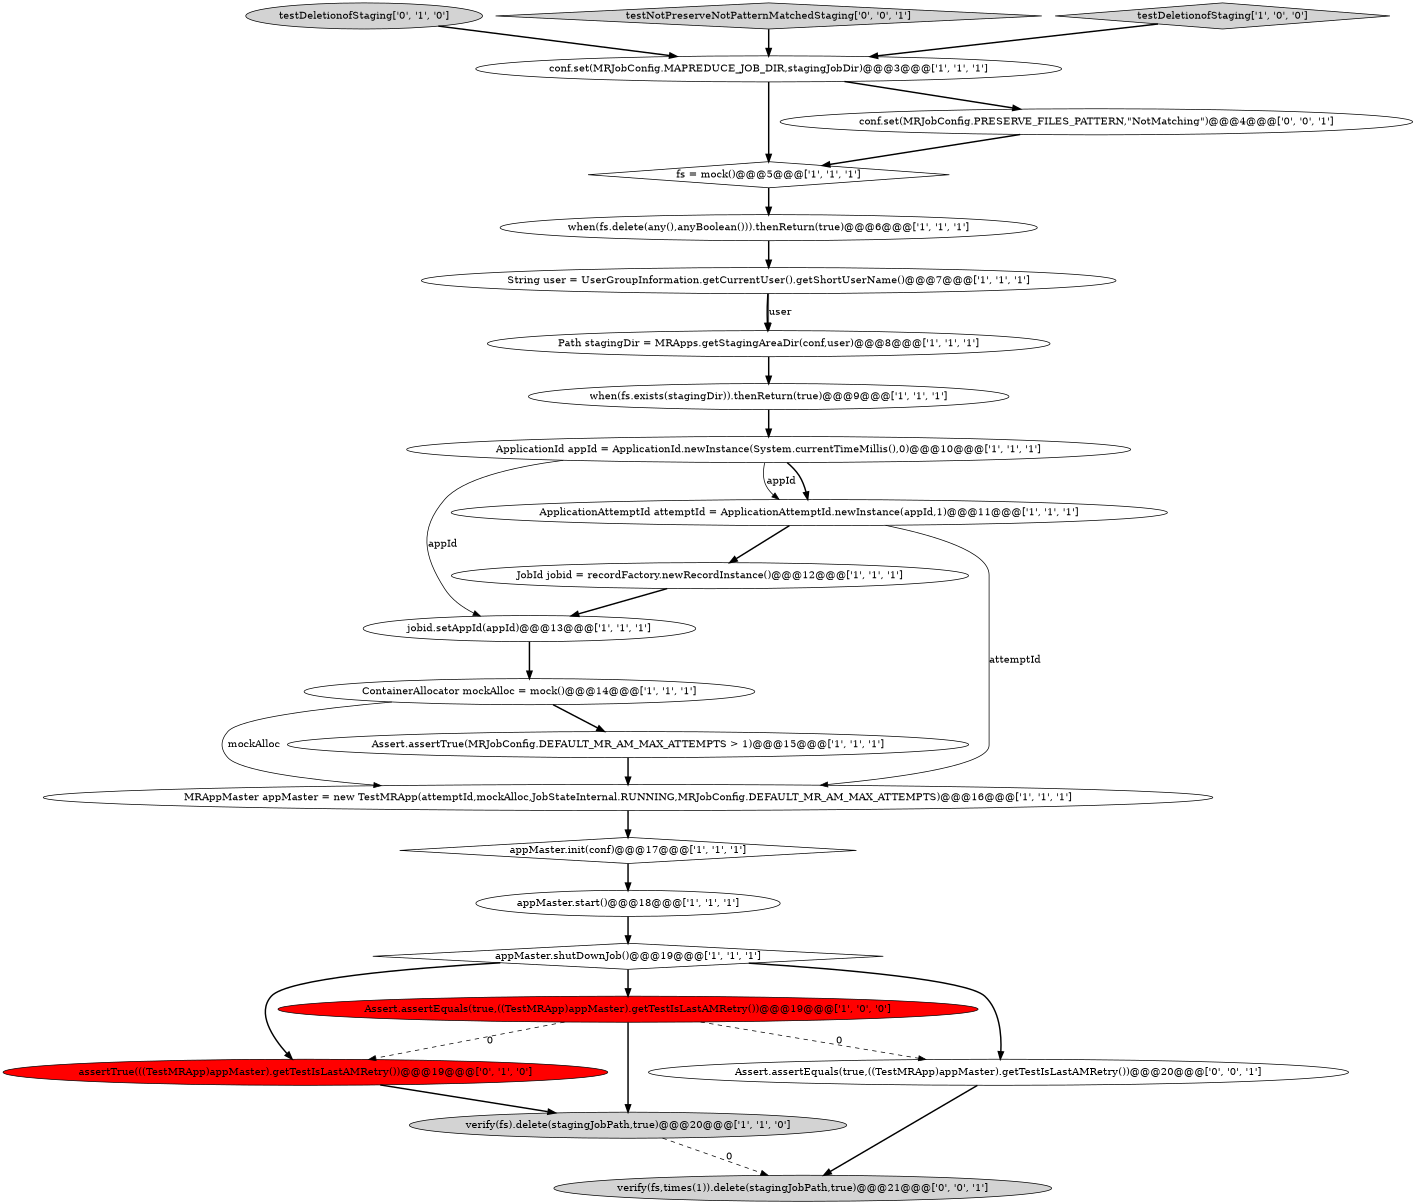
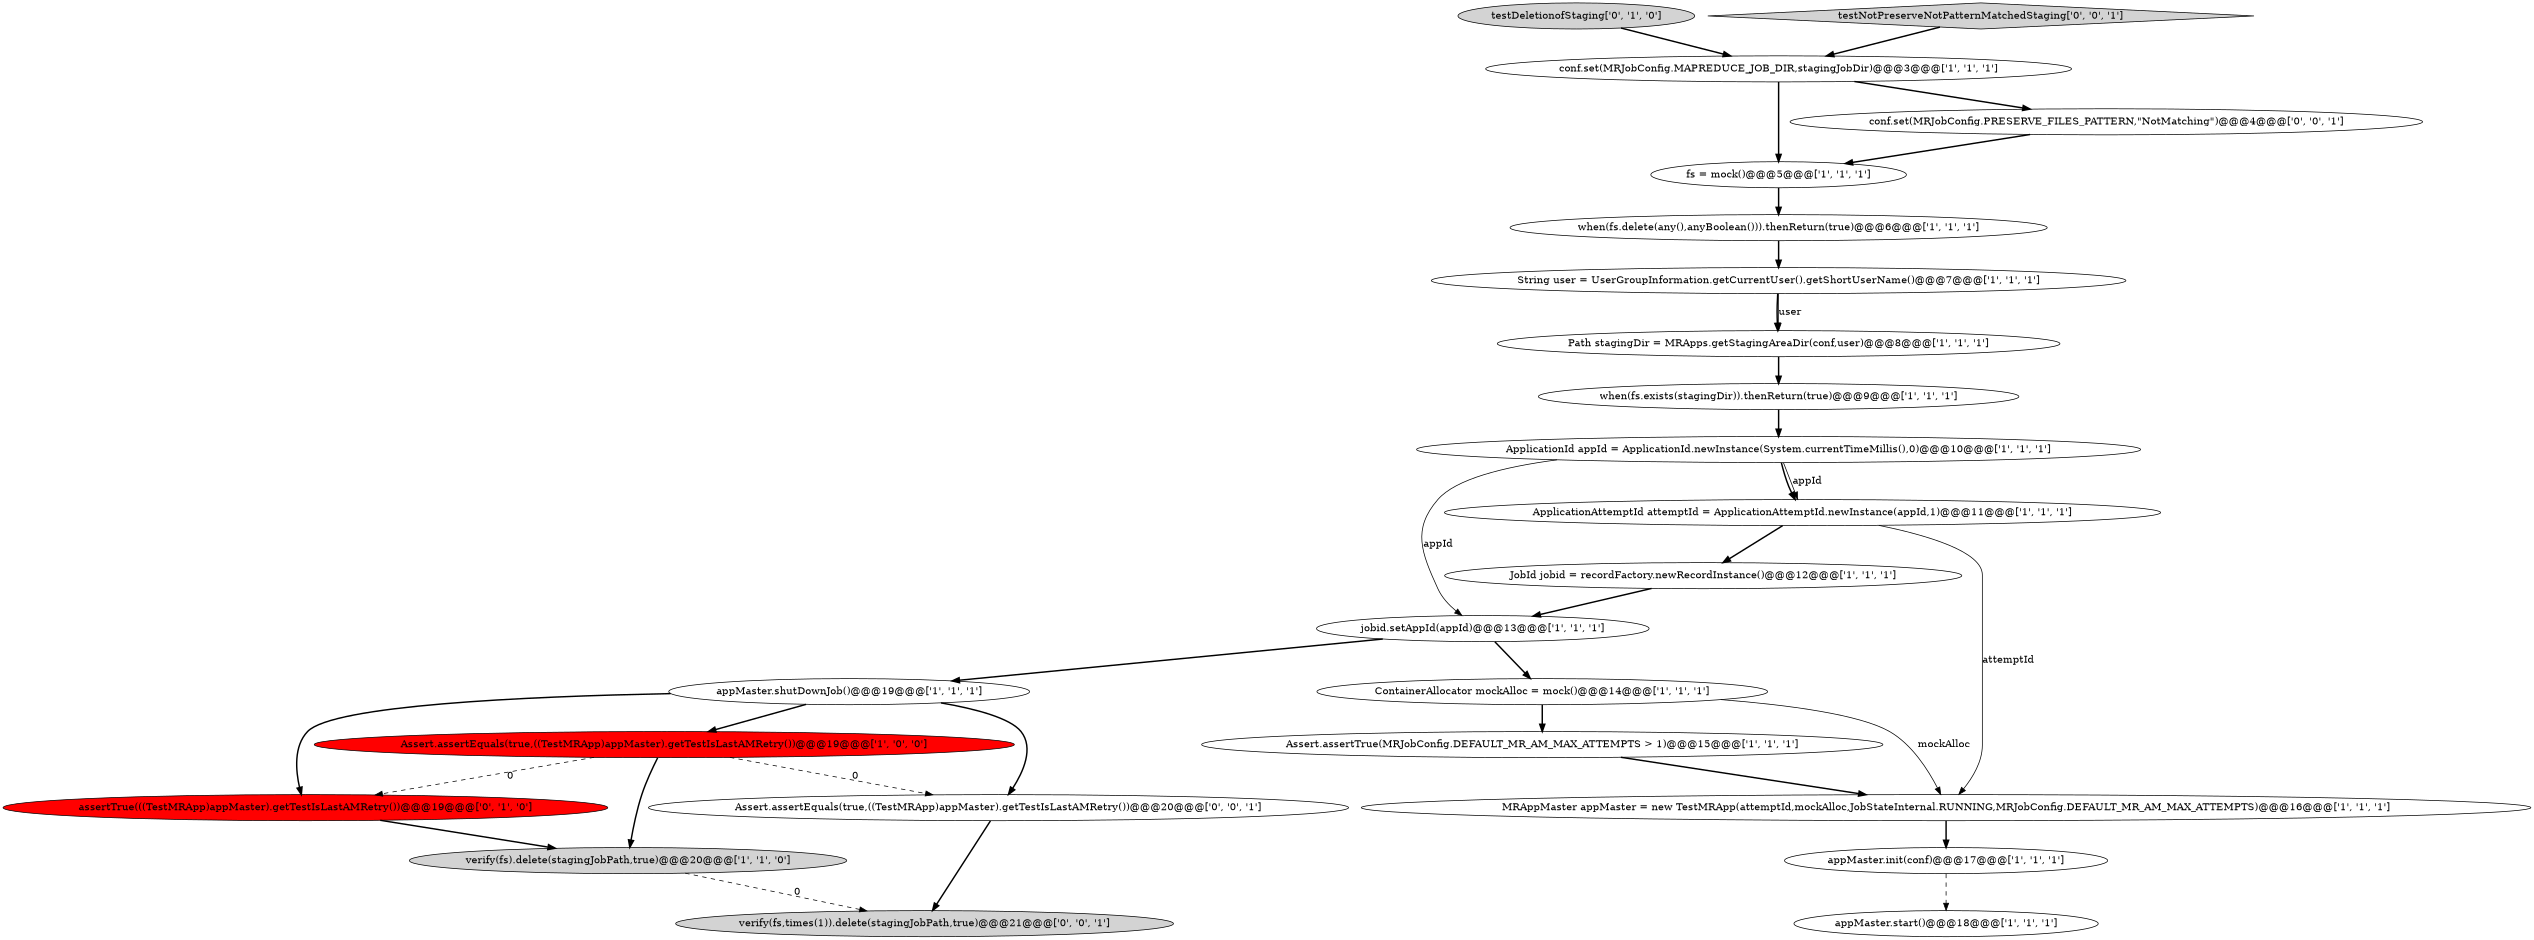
(1223, 16) -> none
(769, 175) -> (1779, 175)
(628, 850) -> (1946, 861)
(628, 873) -> (1946, 888)
(628, 926) -> (1171, 660)
(628, 956) -> (849, 692)
